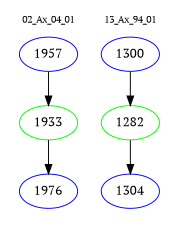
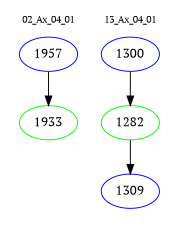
(130, 20) -> (130, 20)
(49, 191) -> none
(130, 191) -> (130, 191)
